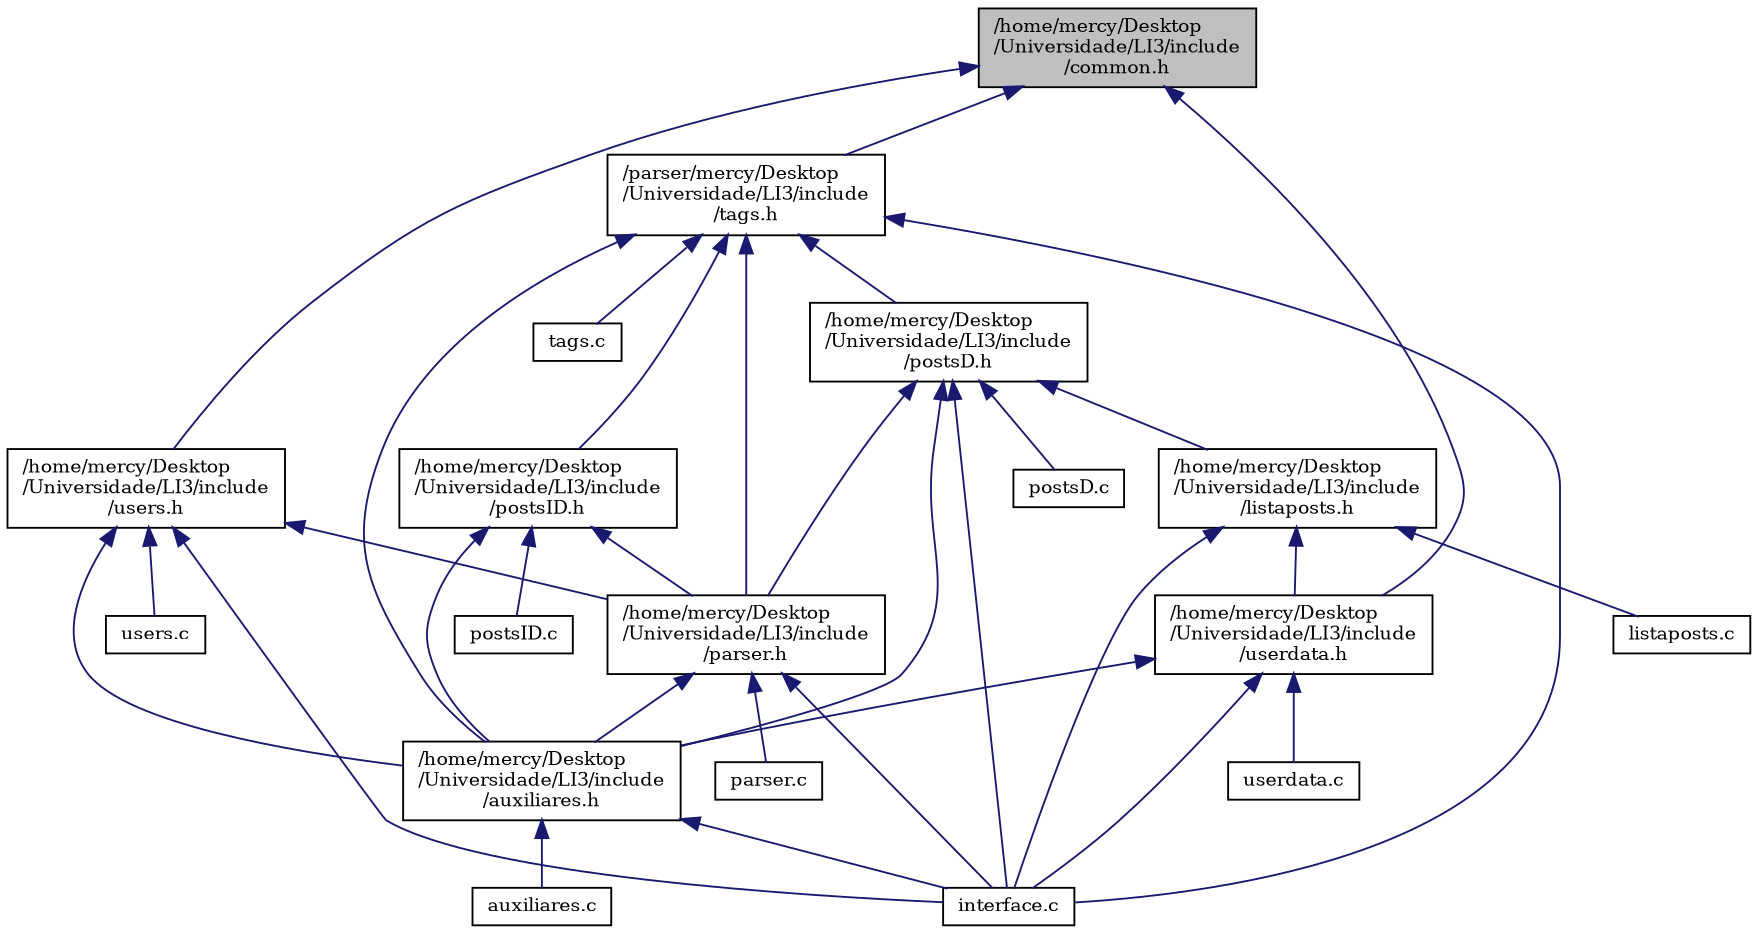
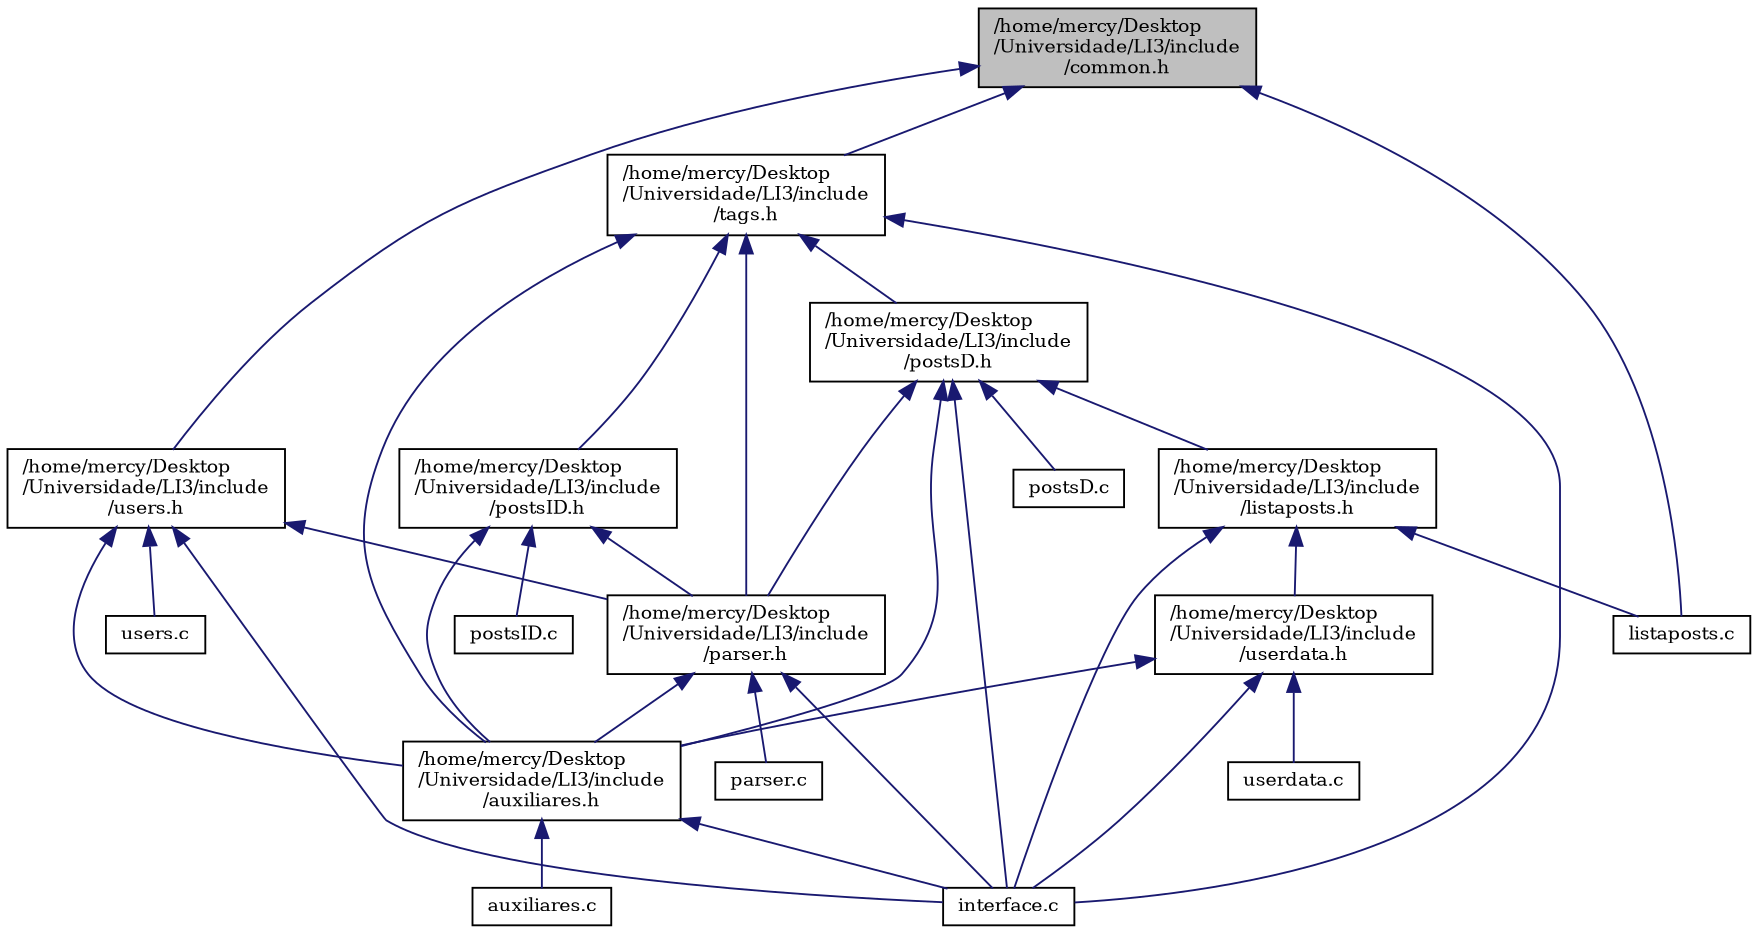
(746, 195) -> (746, 195)
(1392, 331) -> (1566, 280)
(578, 342) -> none
